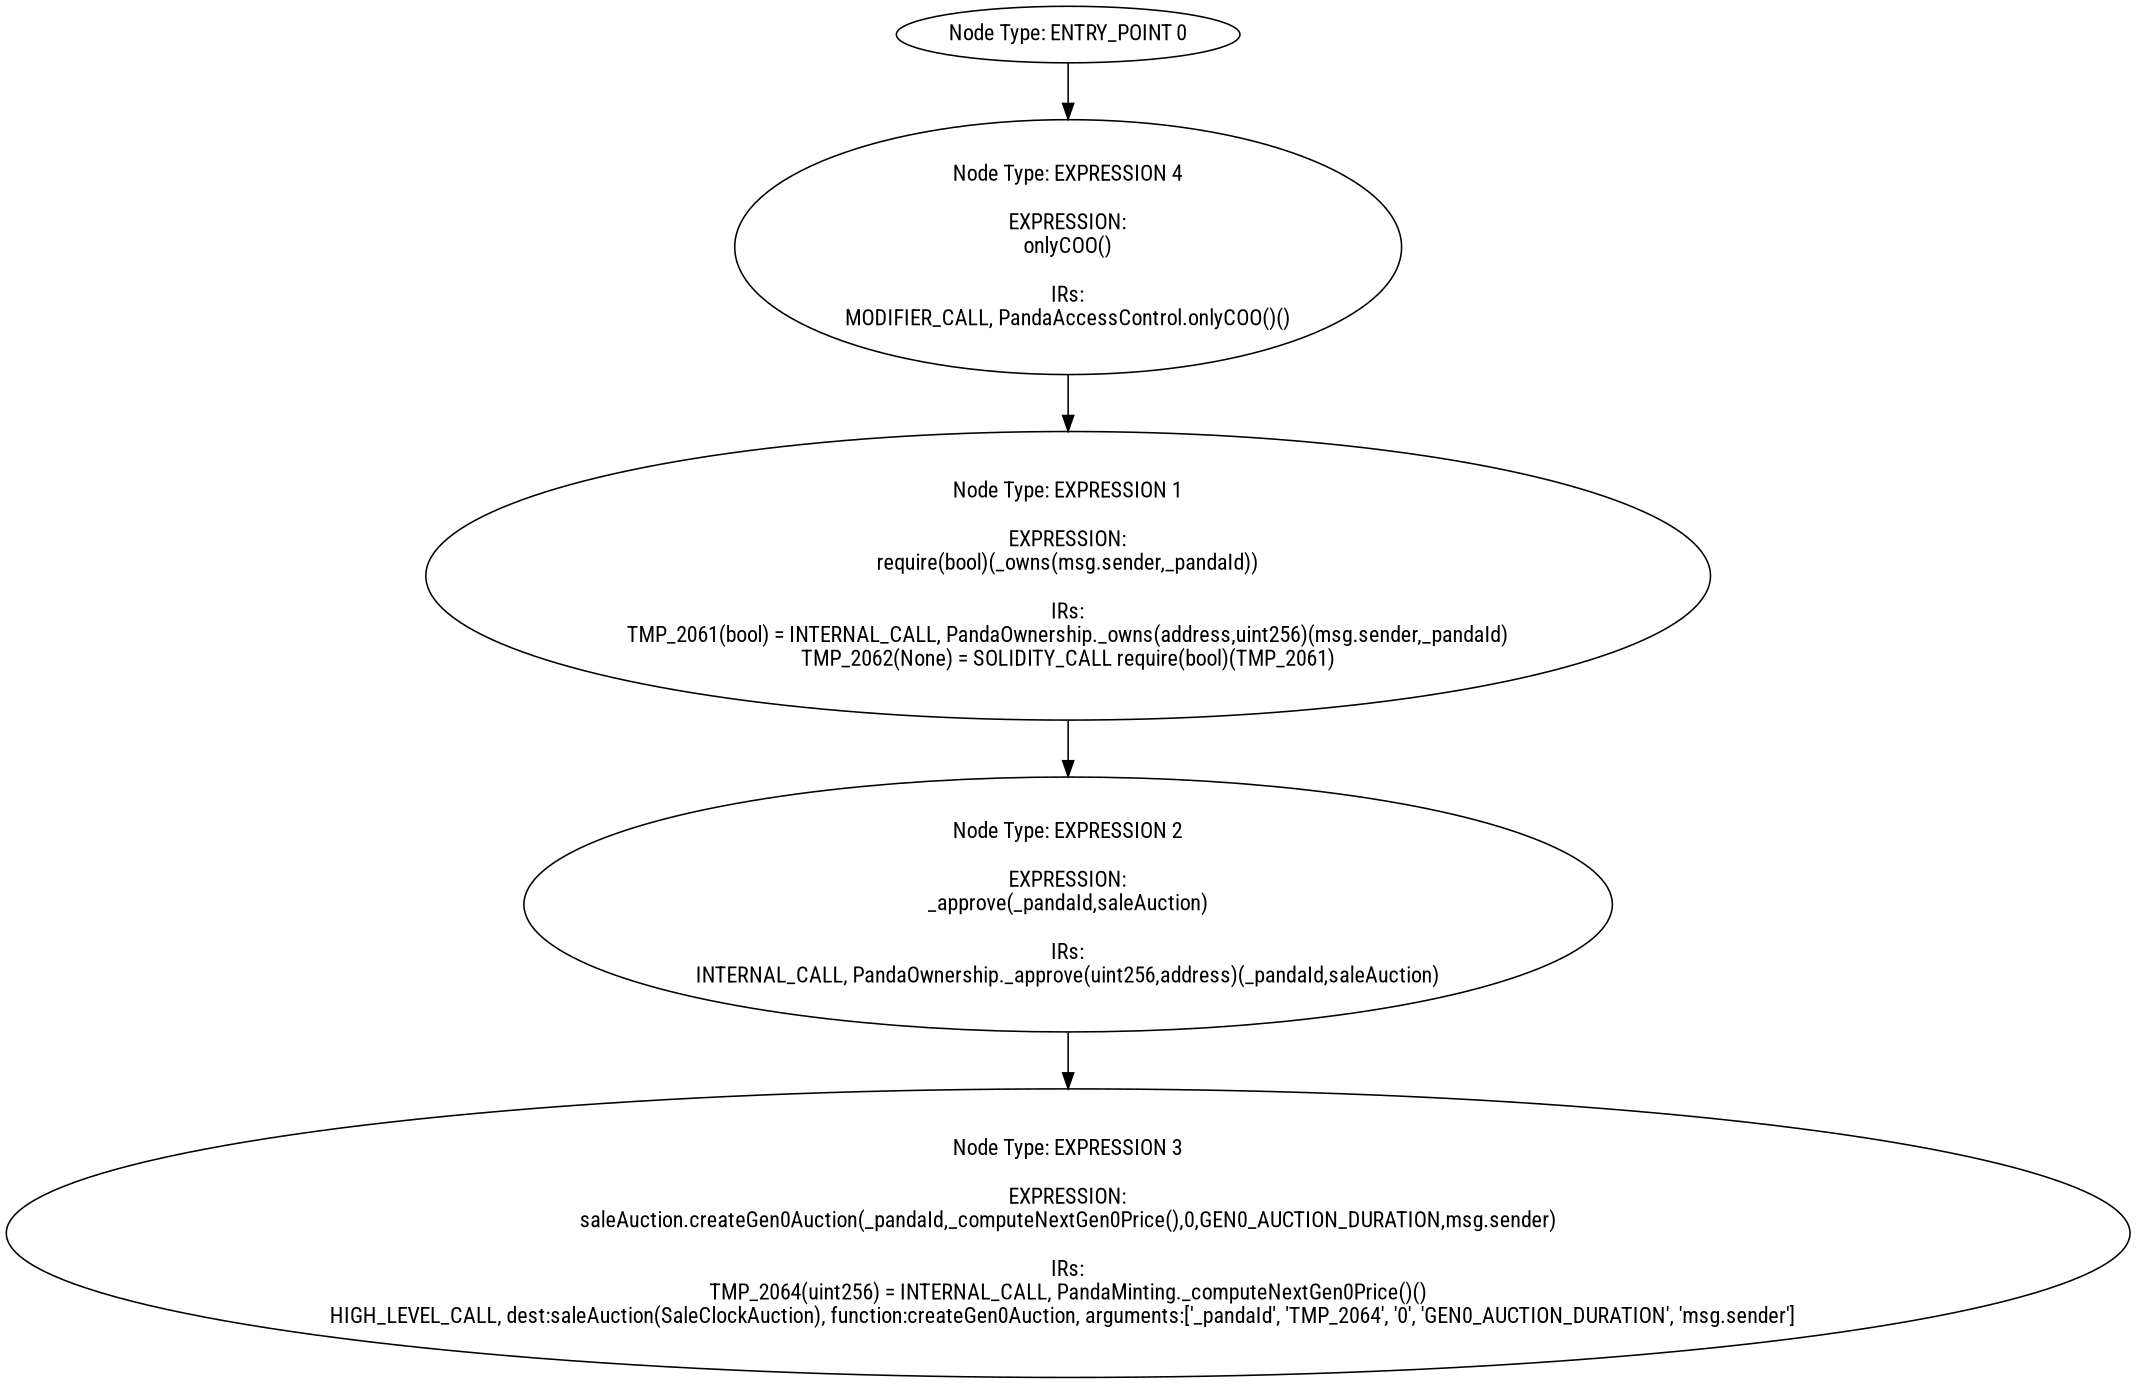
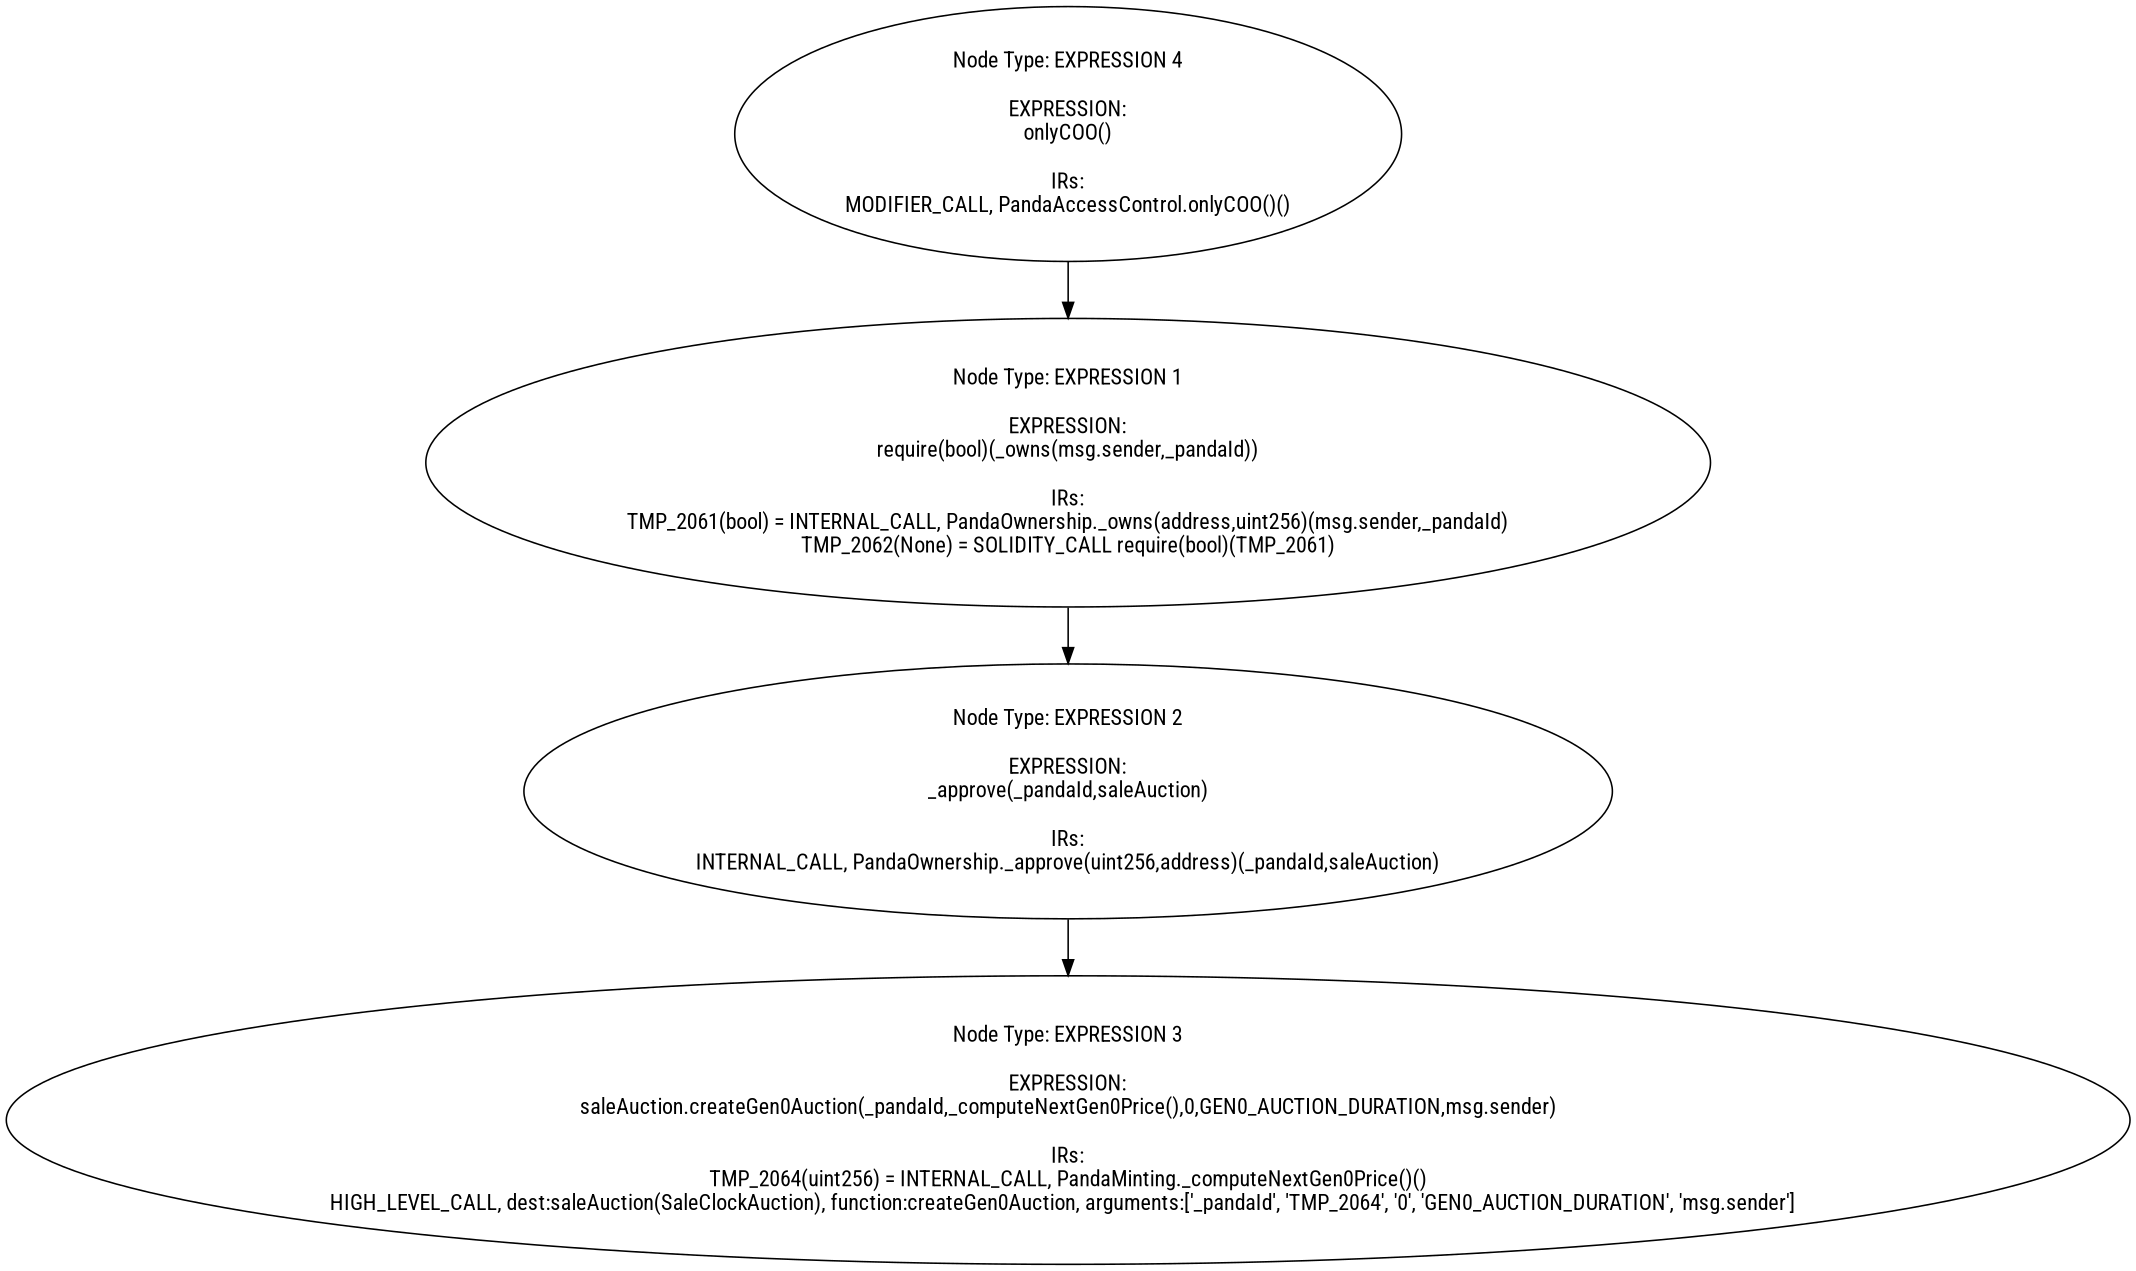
(1068, 35) -> none
